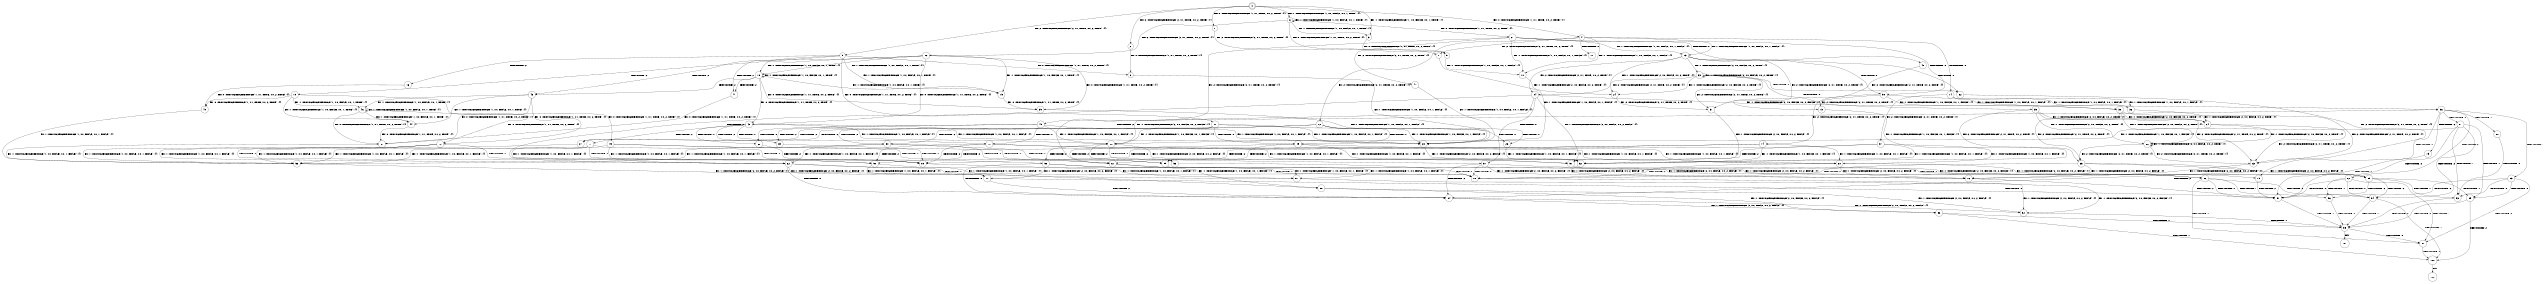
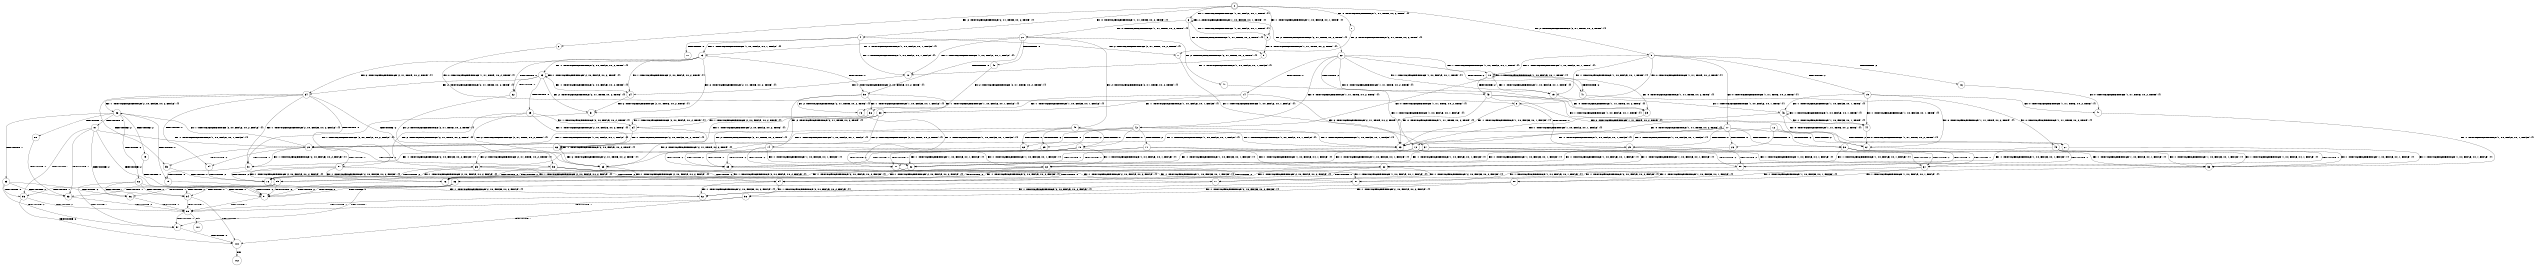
(1785, 39) -> (1292, 69)
(1440, 48) -> none
(1386, 139) -> (1552, 141)
none -> (209, 167)
(1217, 195) -> (1103, 179)
